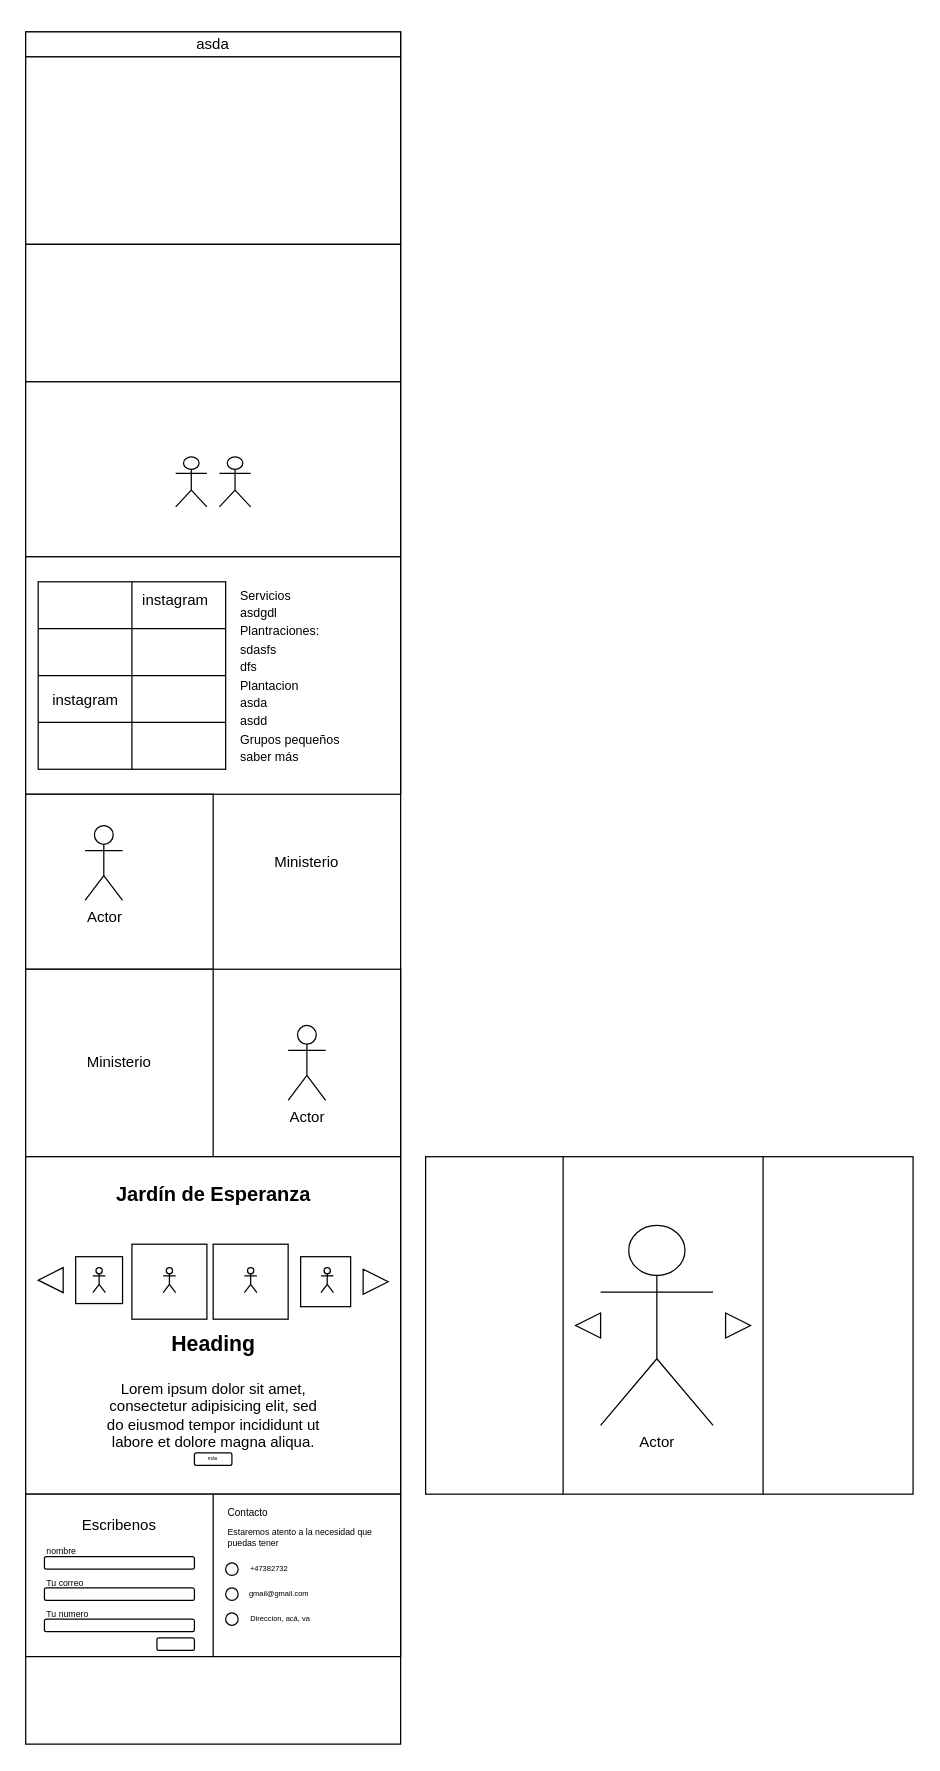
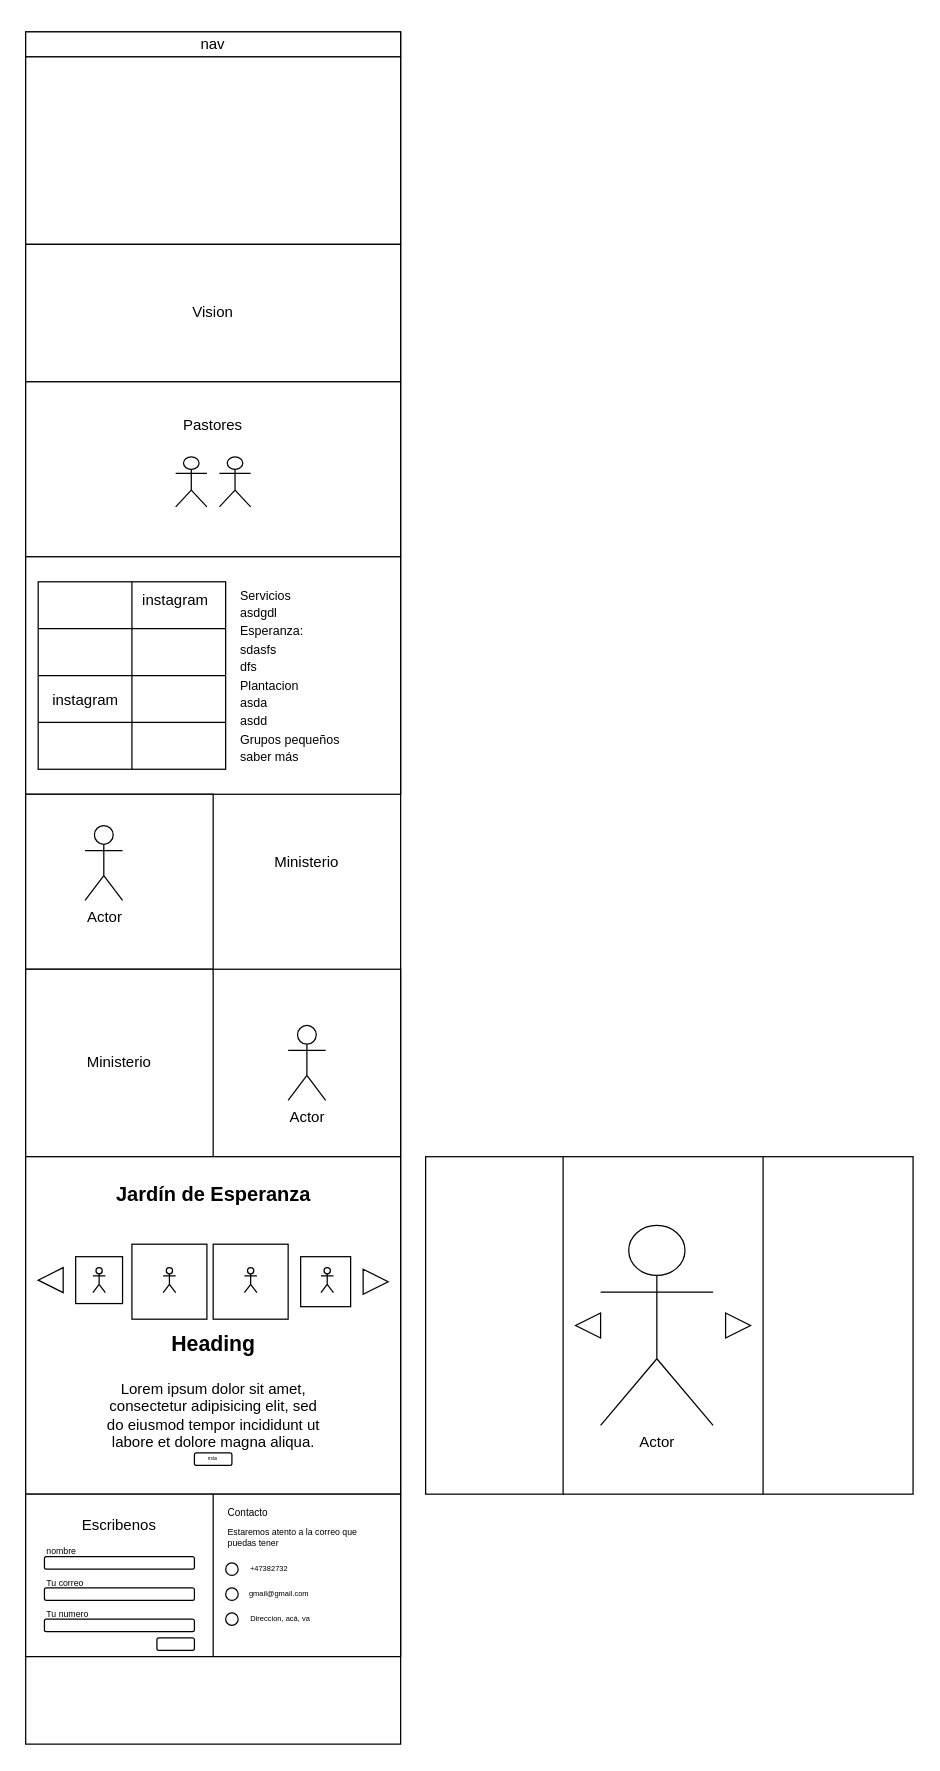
(213, 44) -> (213, 44)
none -> (213, 313)
none -> (213, 426)
(302, 676) -> (302, 676)
(302, 1538) -> (302, 1538)
